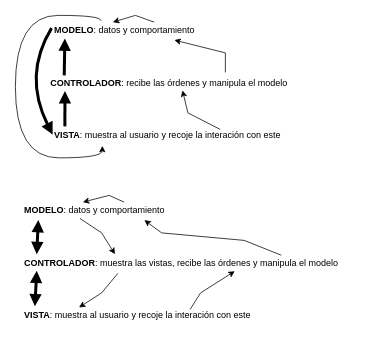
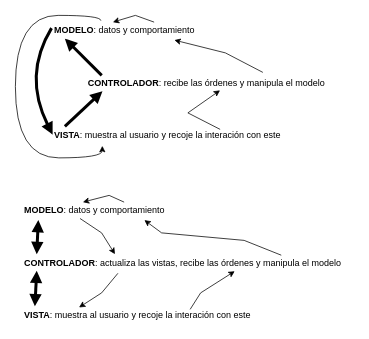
(173, 83) -> (210, 83)
(182, 263) -> (185, 263)
